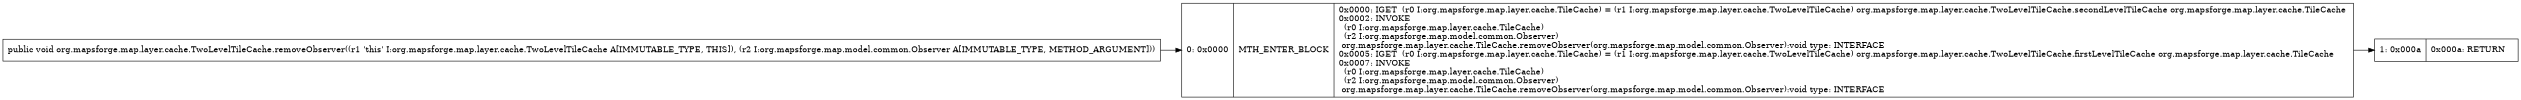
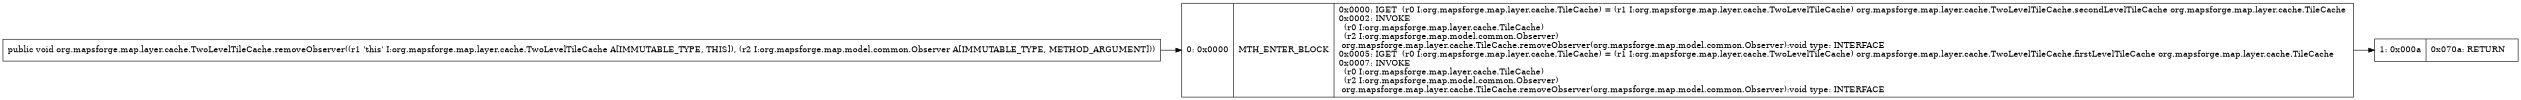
(2472, 50) -> (2472, 50)
